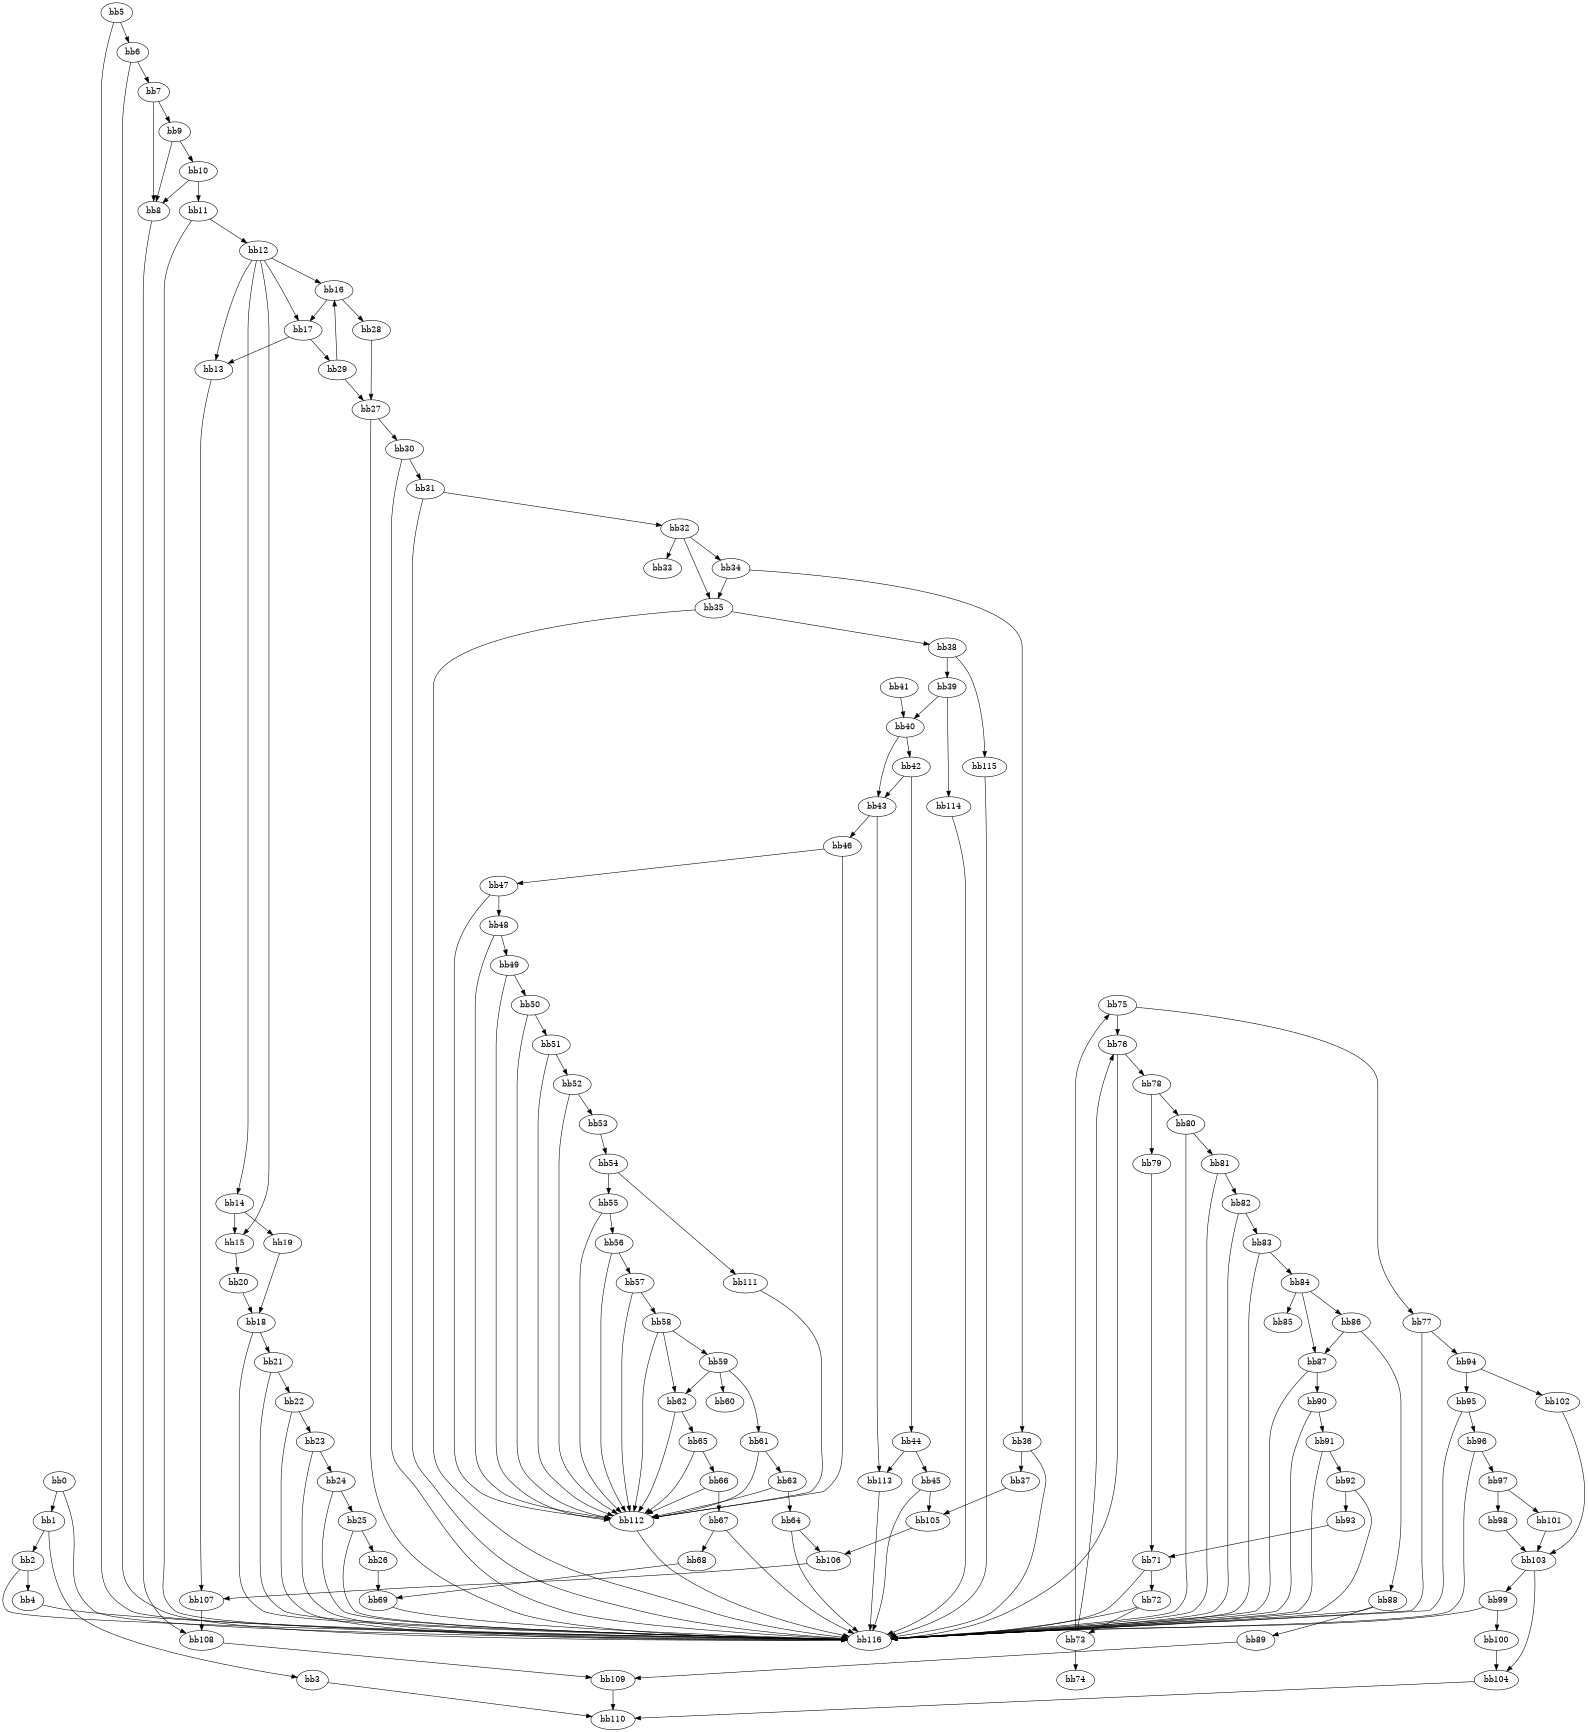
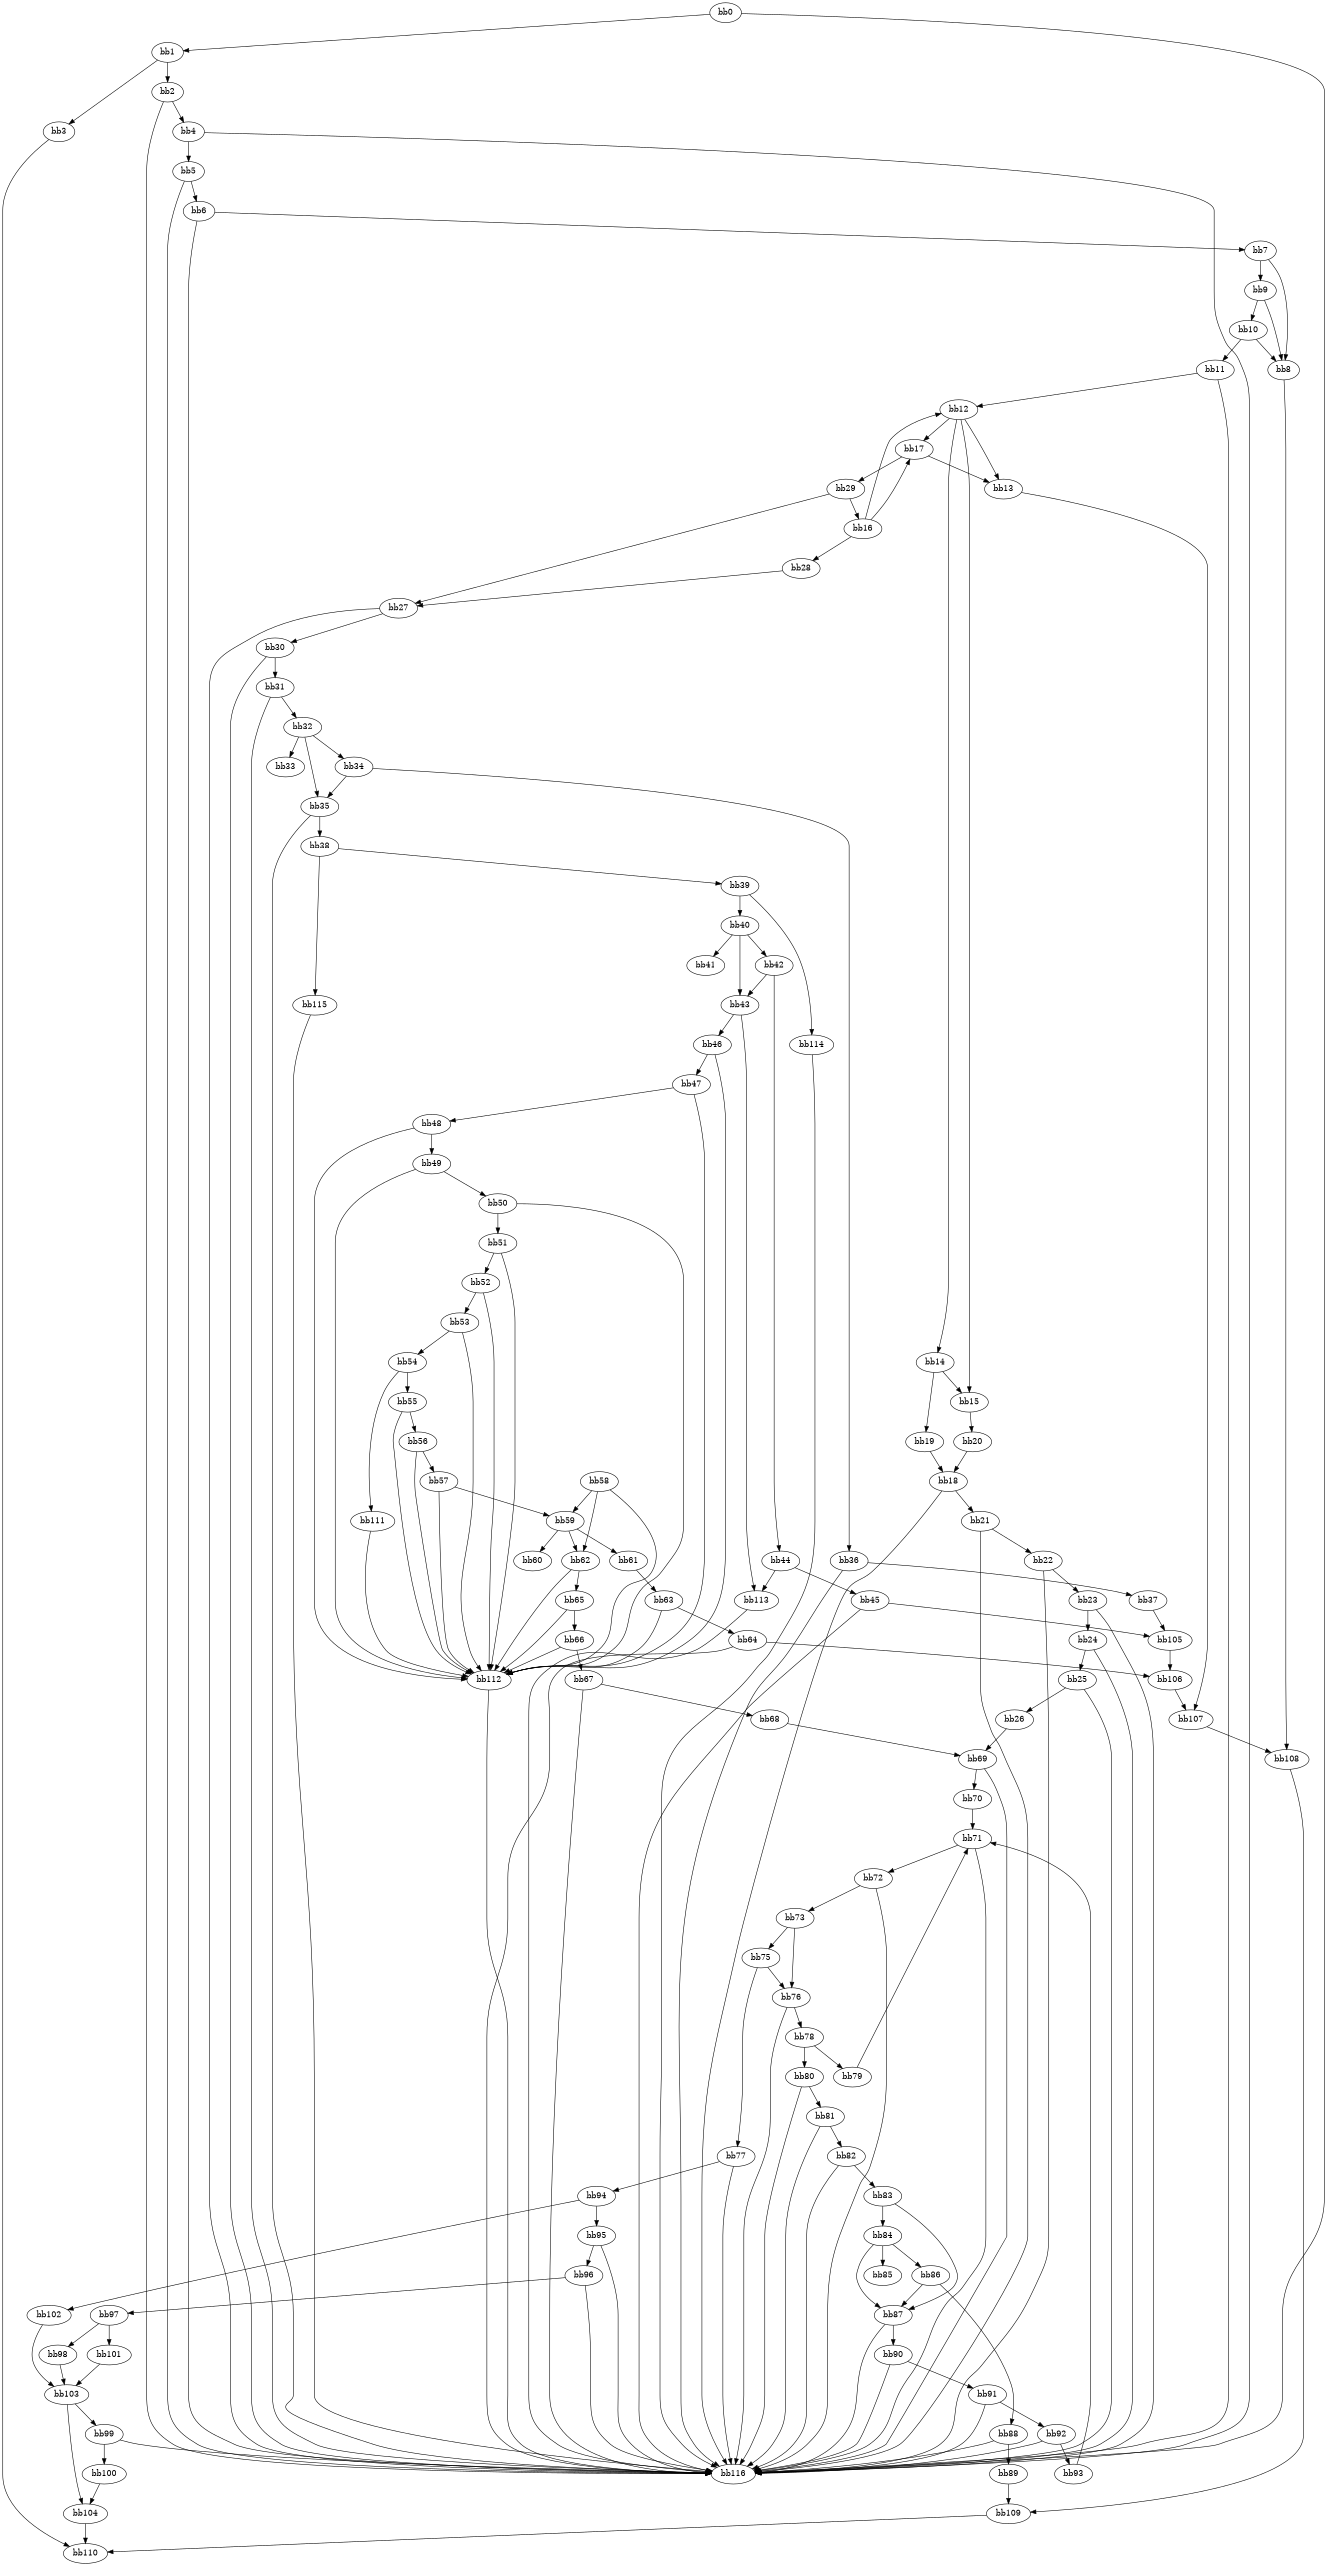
none -> (189, 149)
(294, 269) -> (884, 454)
(902, 705) -> (725, 943)
(647, 1301) -> (499, 1501)
(740, 1493) -> (472, 1501)
(1243, 1602) -> (950, 2257)
(1076, 1680) -> none
none -> (973, 1799)
